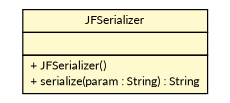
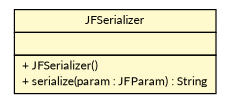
(115, 82) -> (115, 82)
